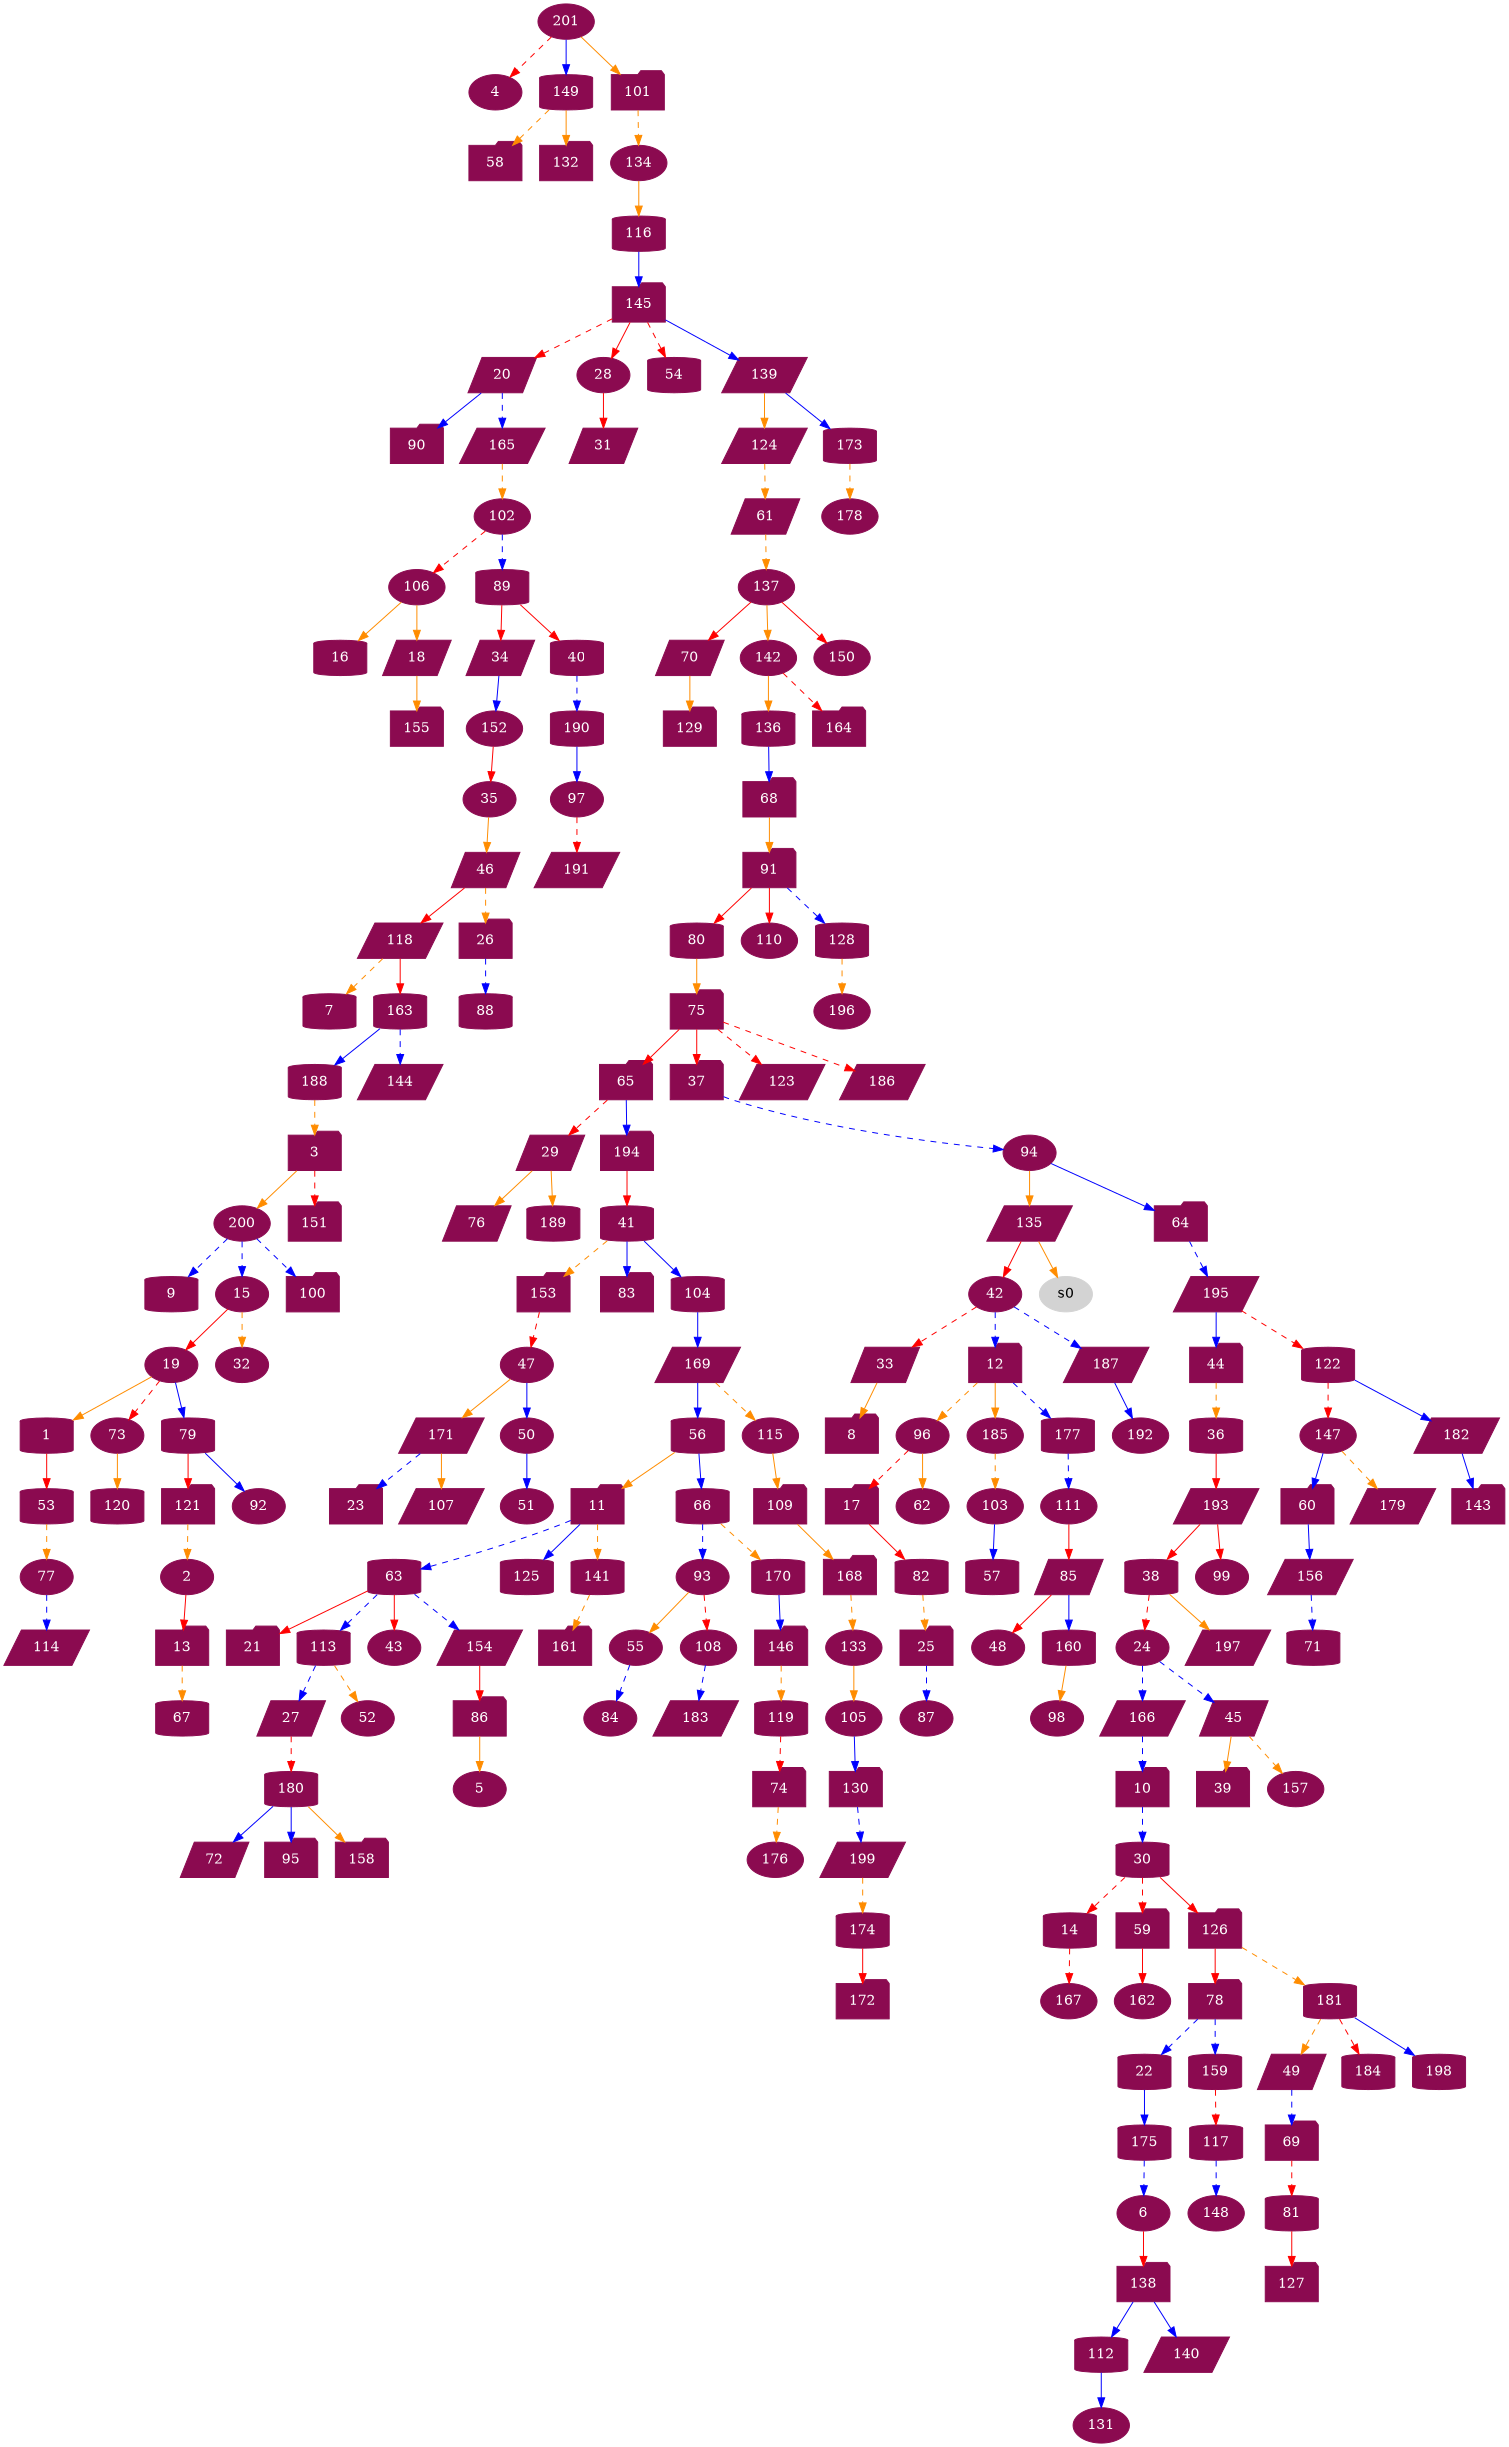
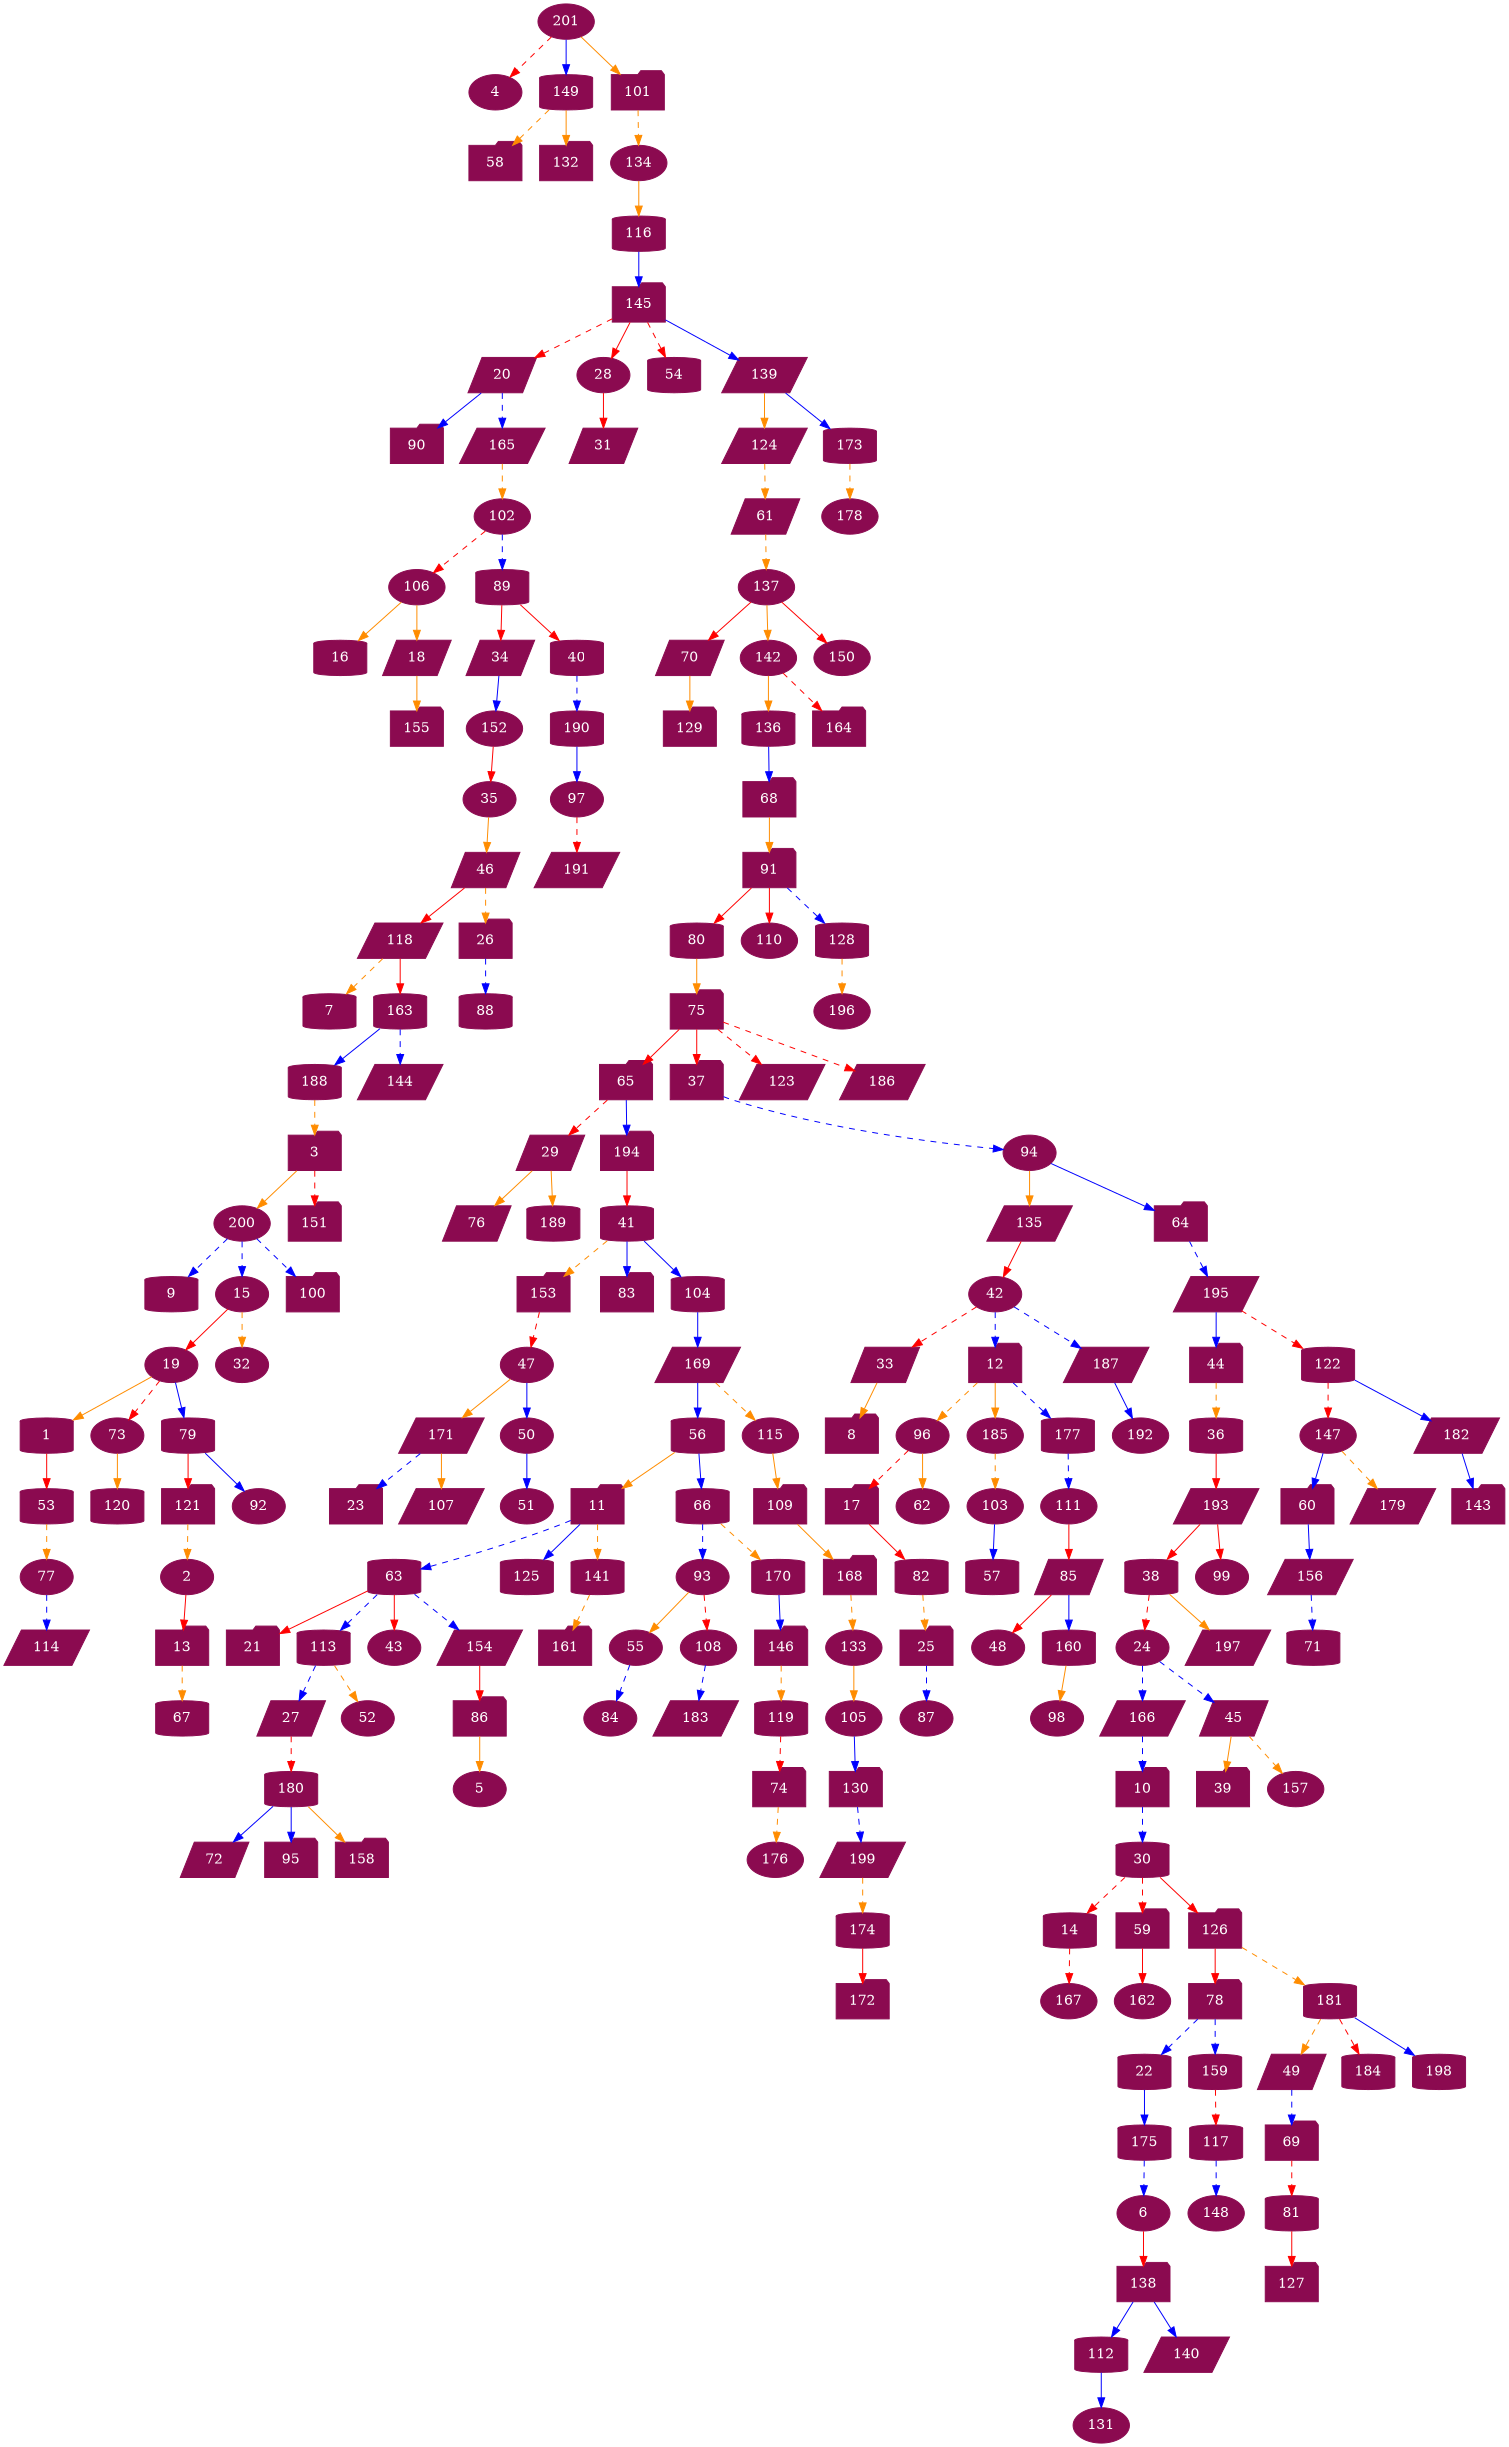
(1066, 1294) -> none
